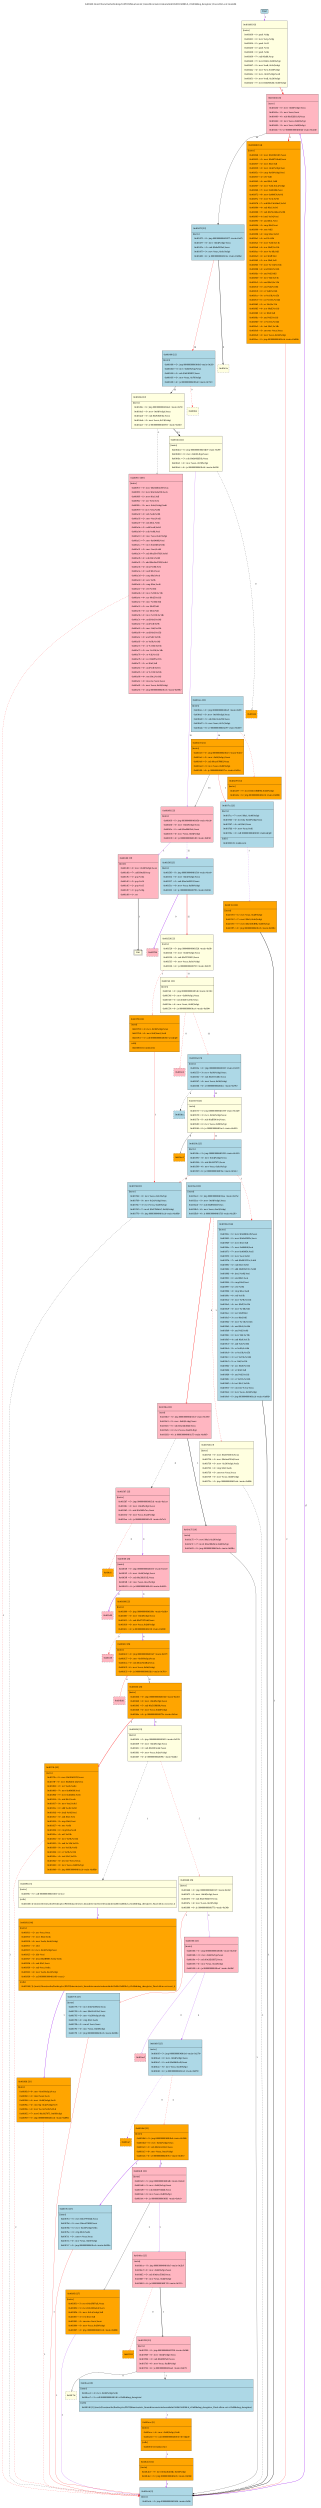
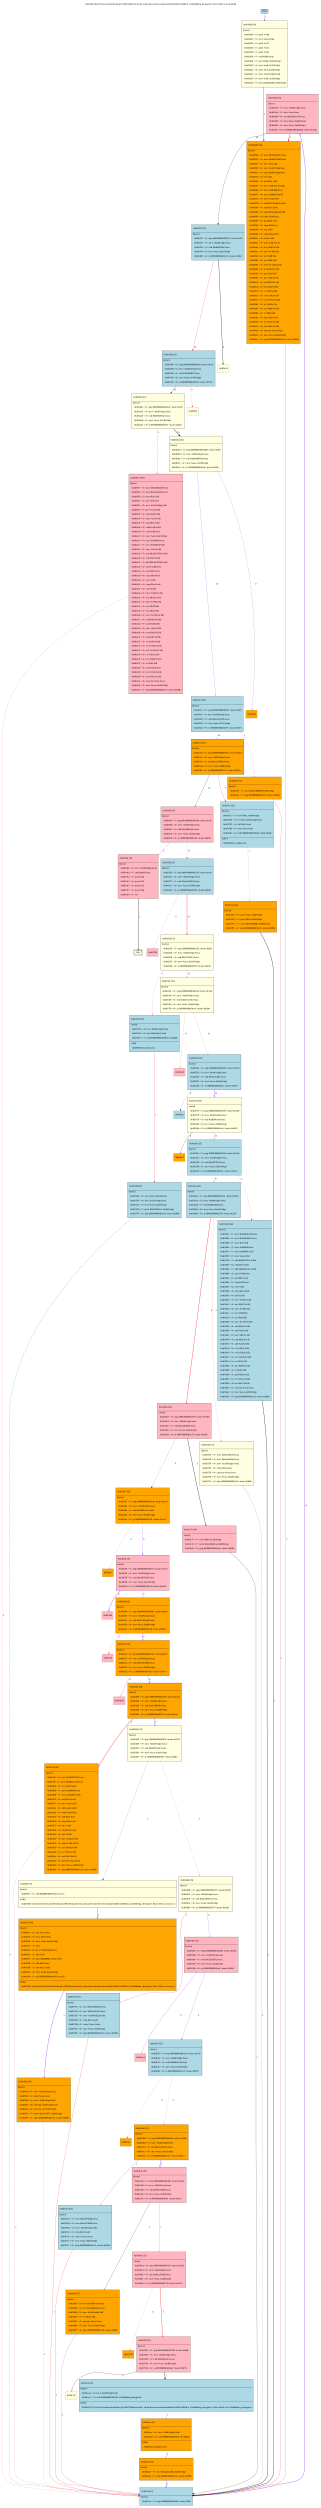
(281, 90) -> (263, 113)
(191, 638) -> (206, 583)
(166, 921) -> (166, 921)
(154, 1034) -> (154, 1034)
(185, 1178) -> (214, 1178)
(143, 1506) -> (143, 1506)
none -> (280, 1681)
(122, 1687) -> (125, 1685)
(118, 2181) -> (118, 2181)
(161, 2312) -> (161, 2312)
(165, 2375) -> (165, 2375)
